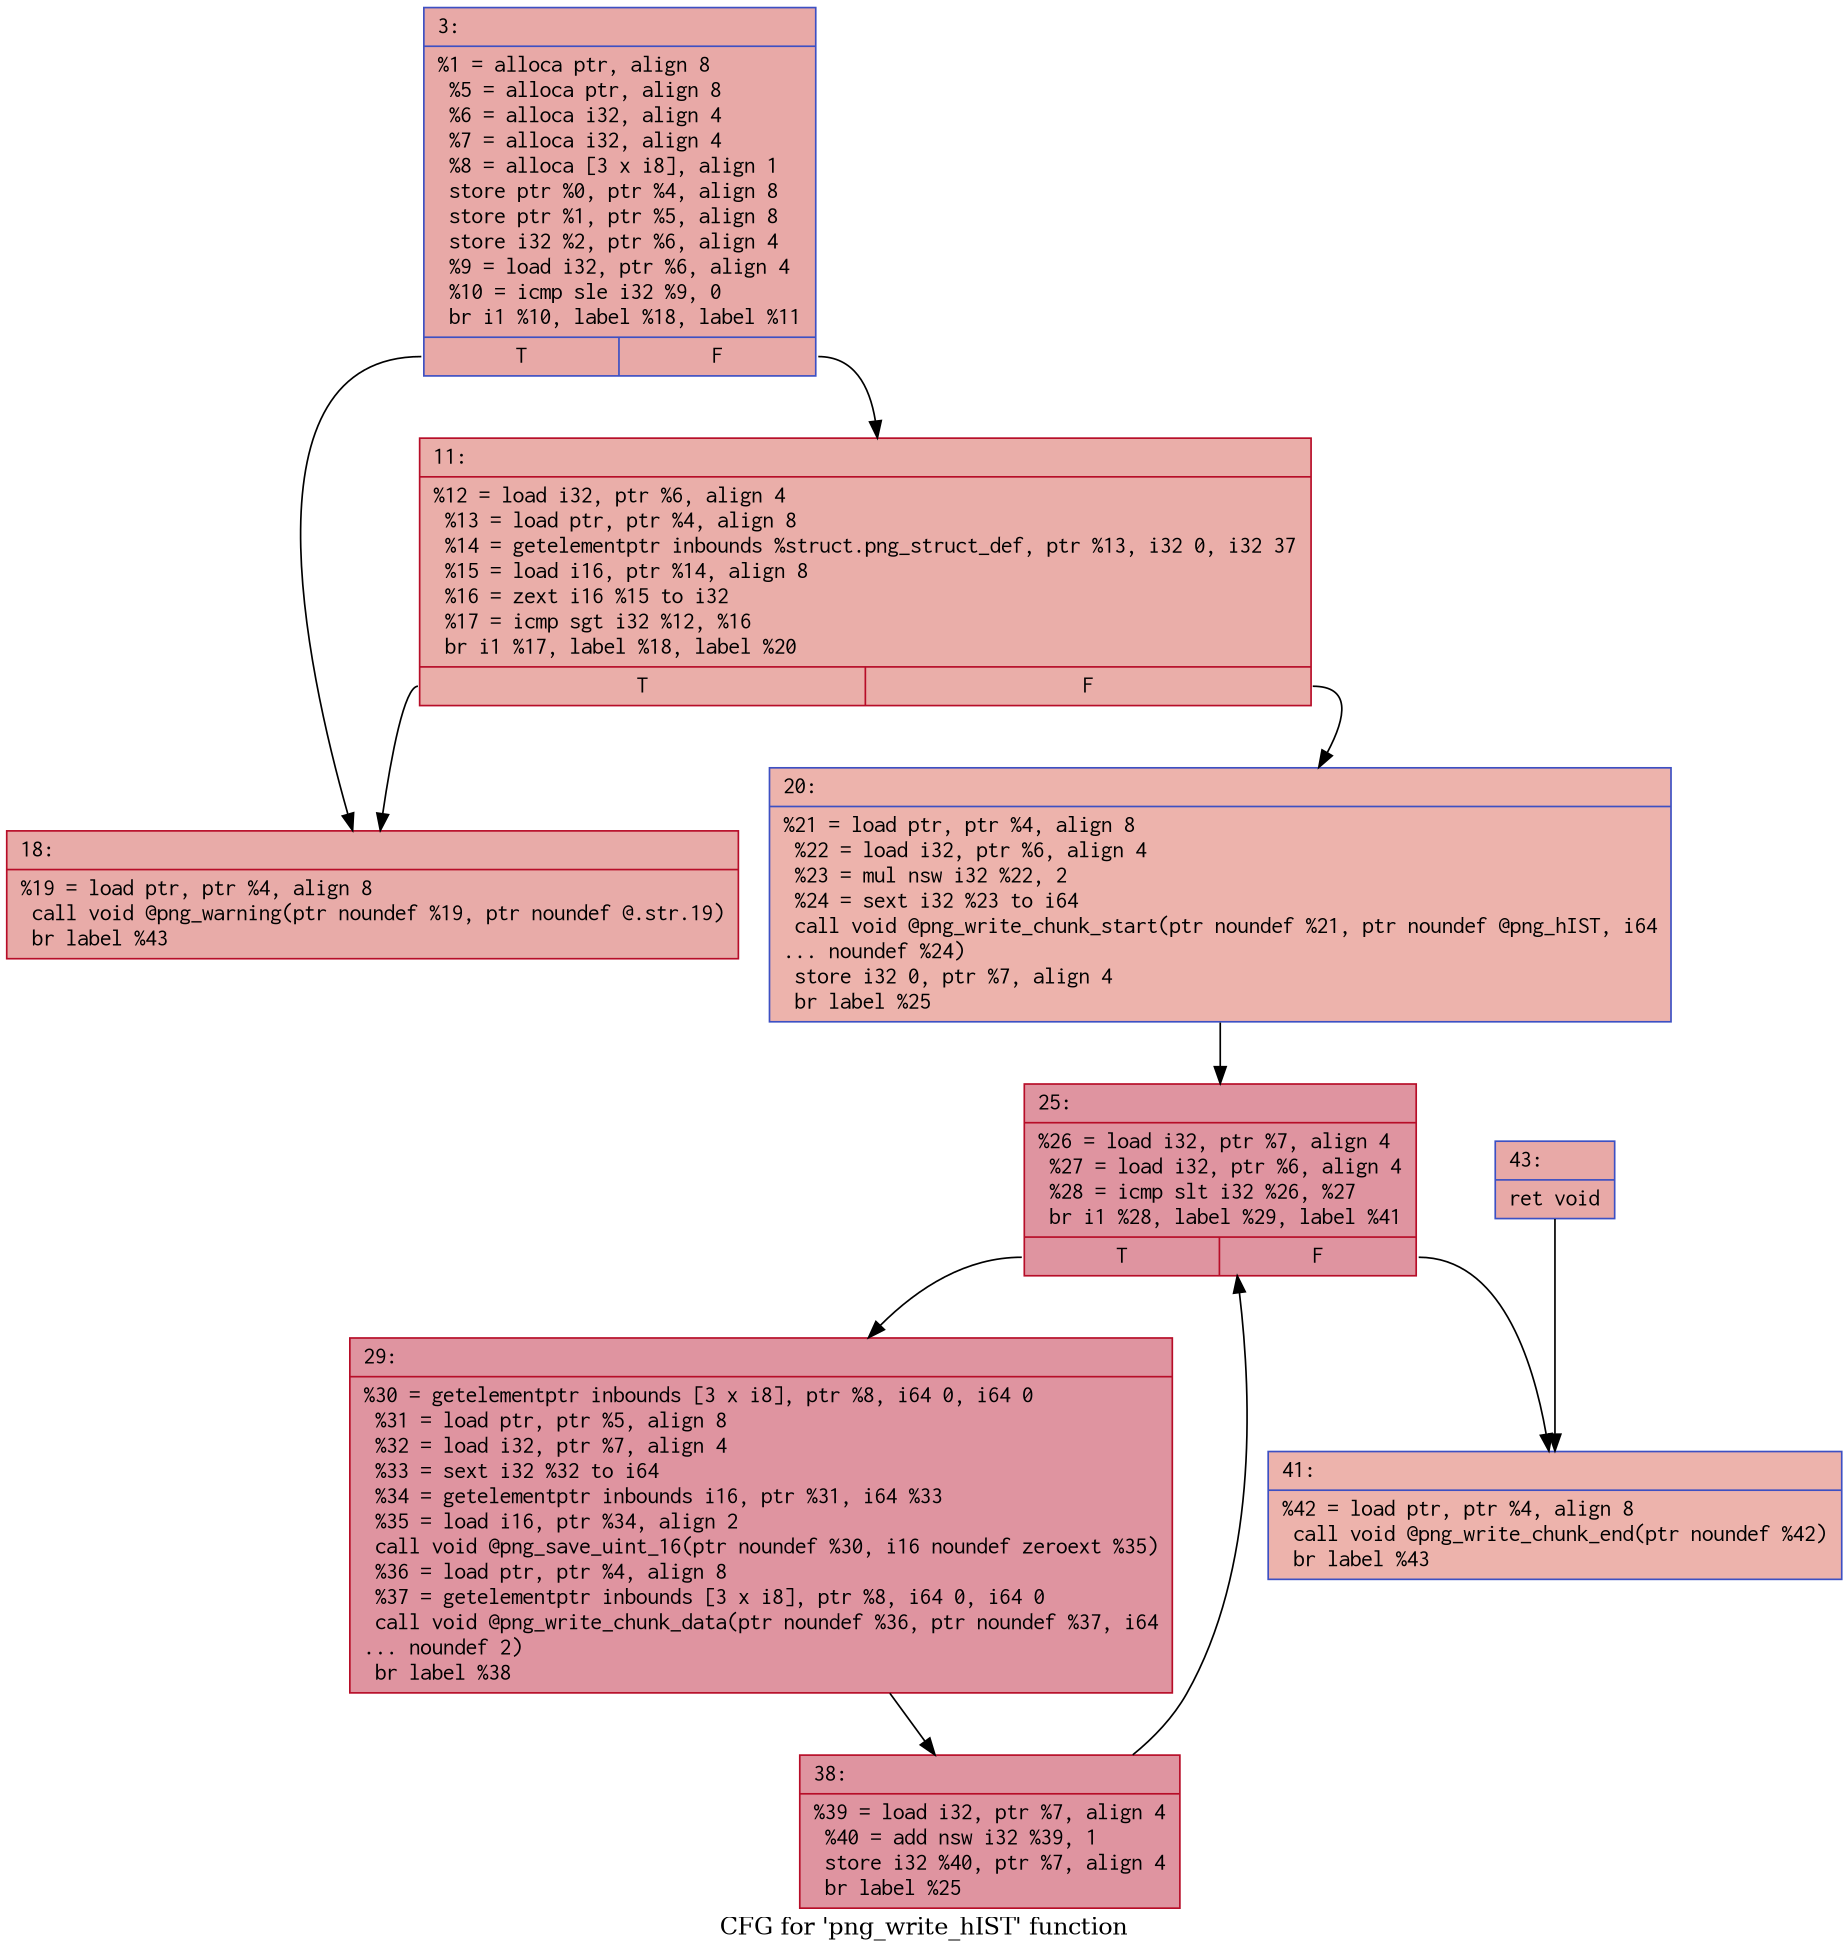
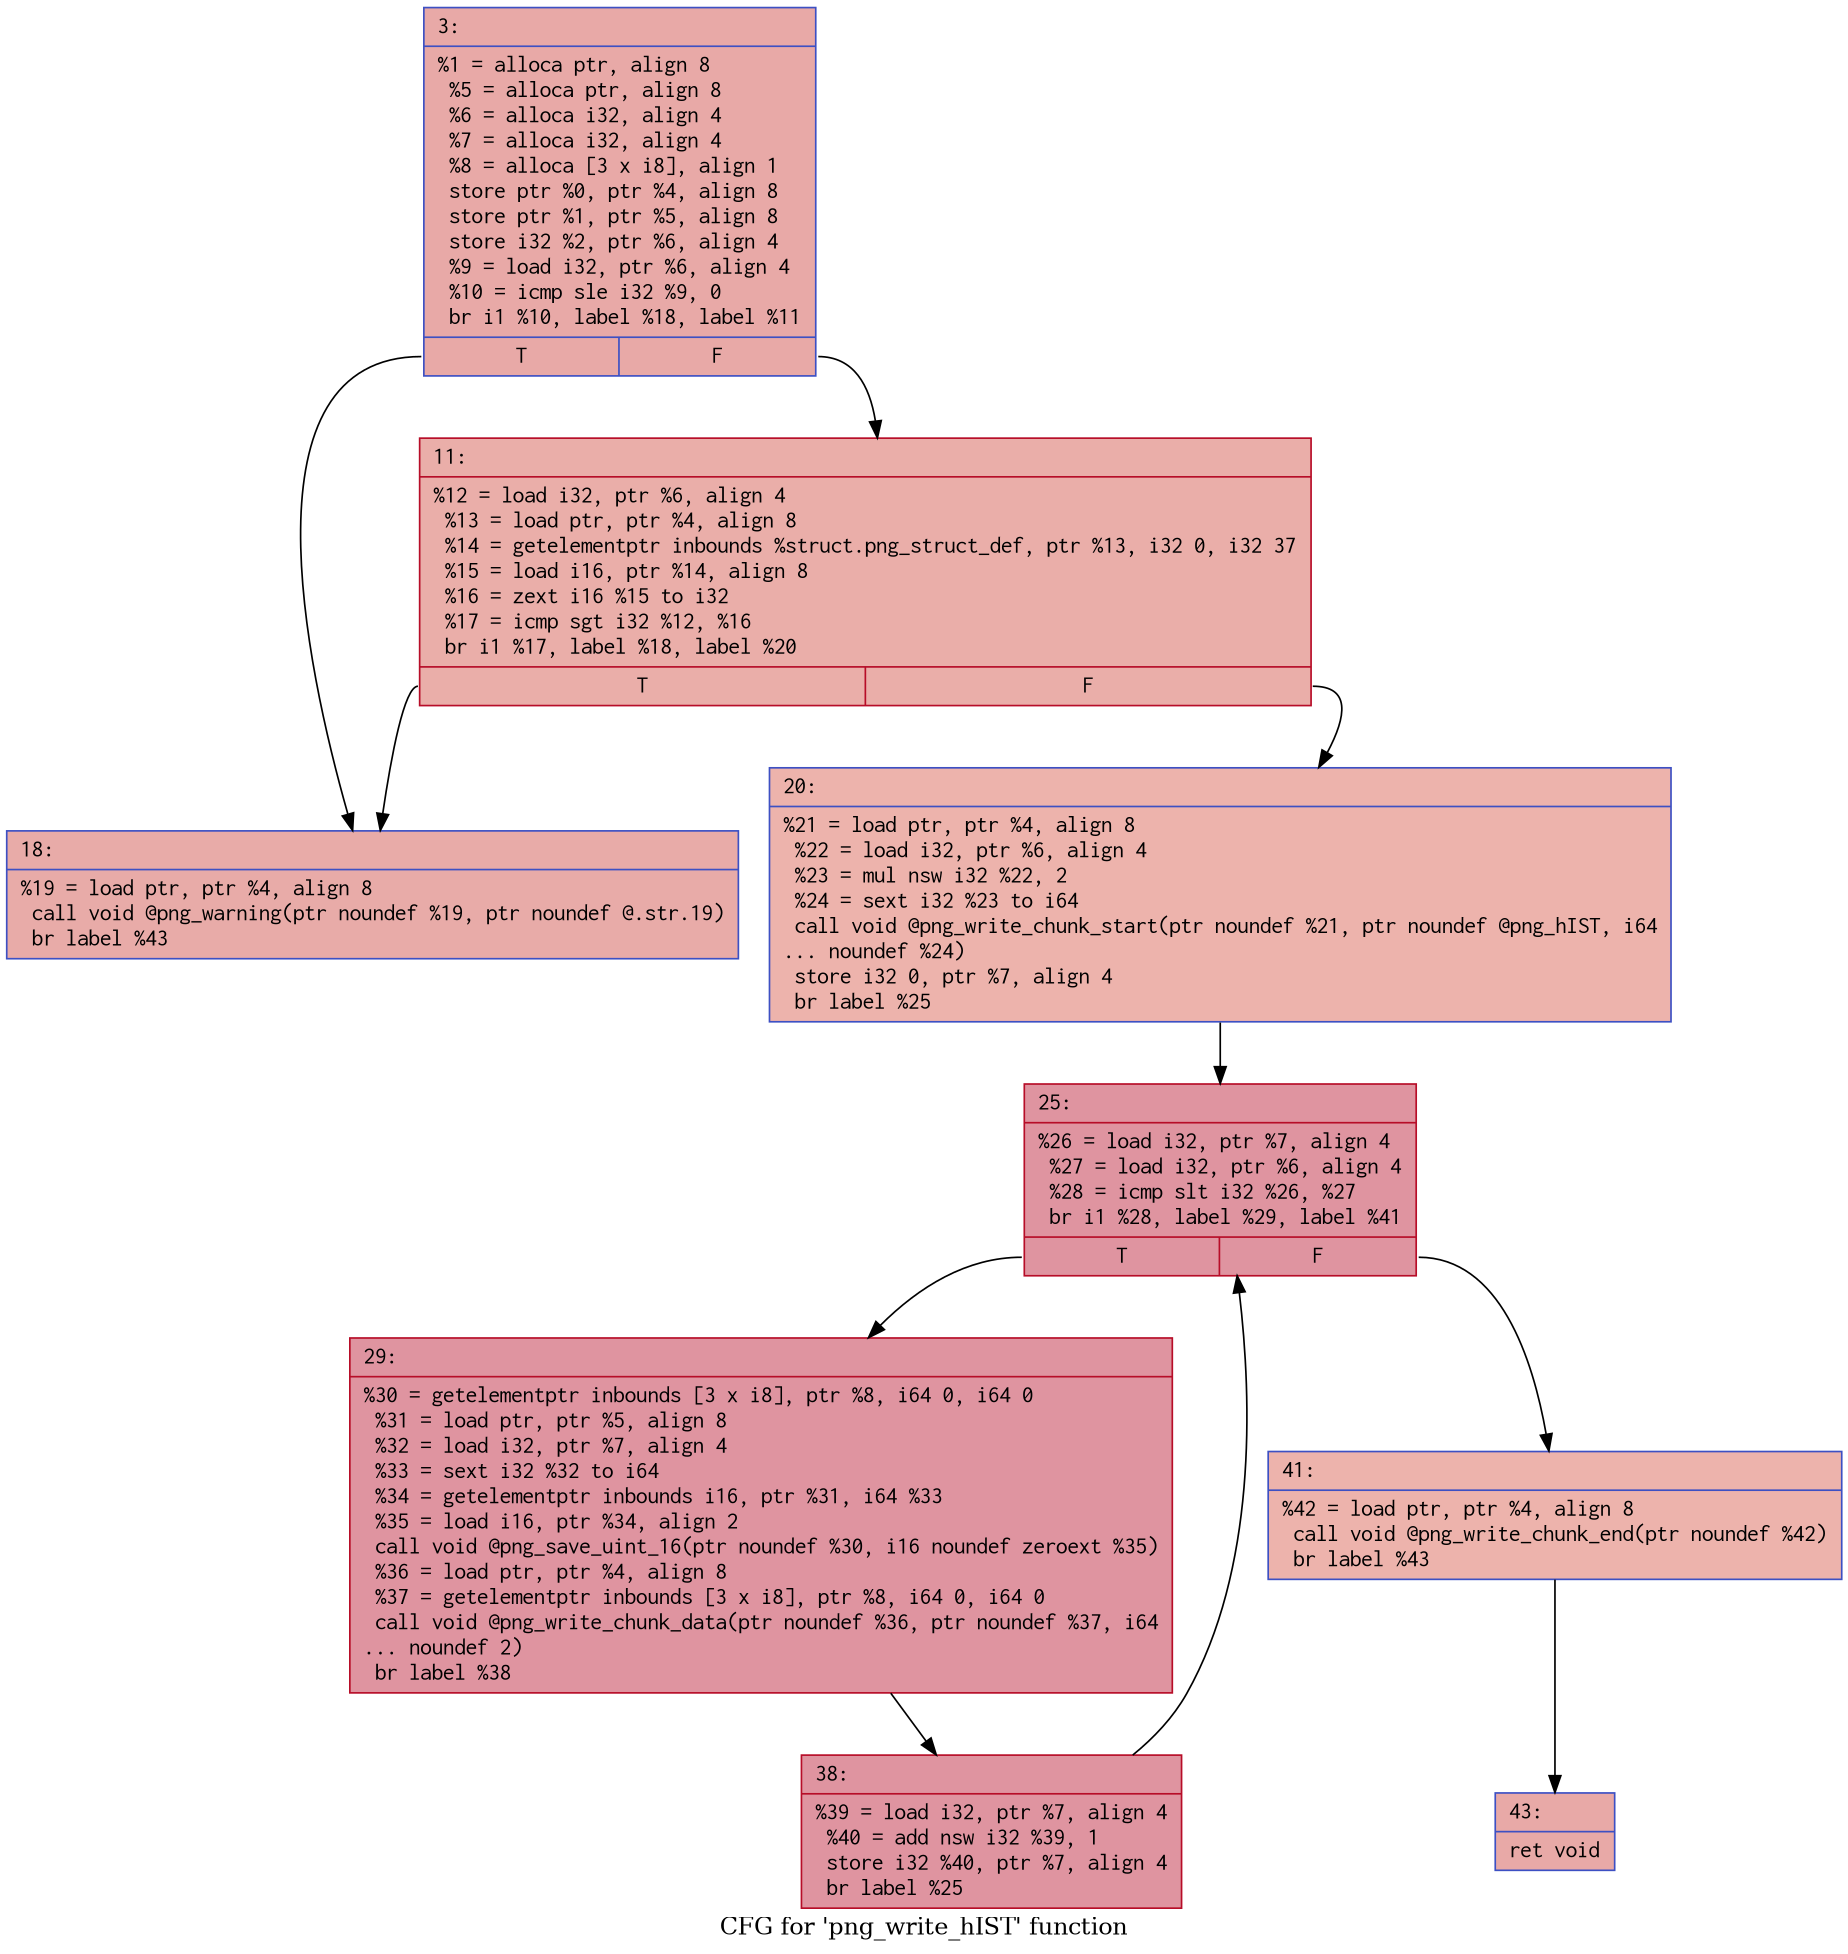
(373, 895) -> (373, 895)
(1555, 1326) -> (1555, 1677)
